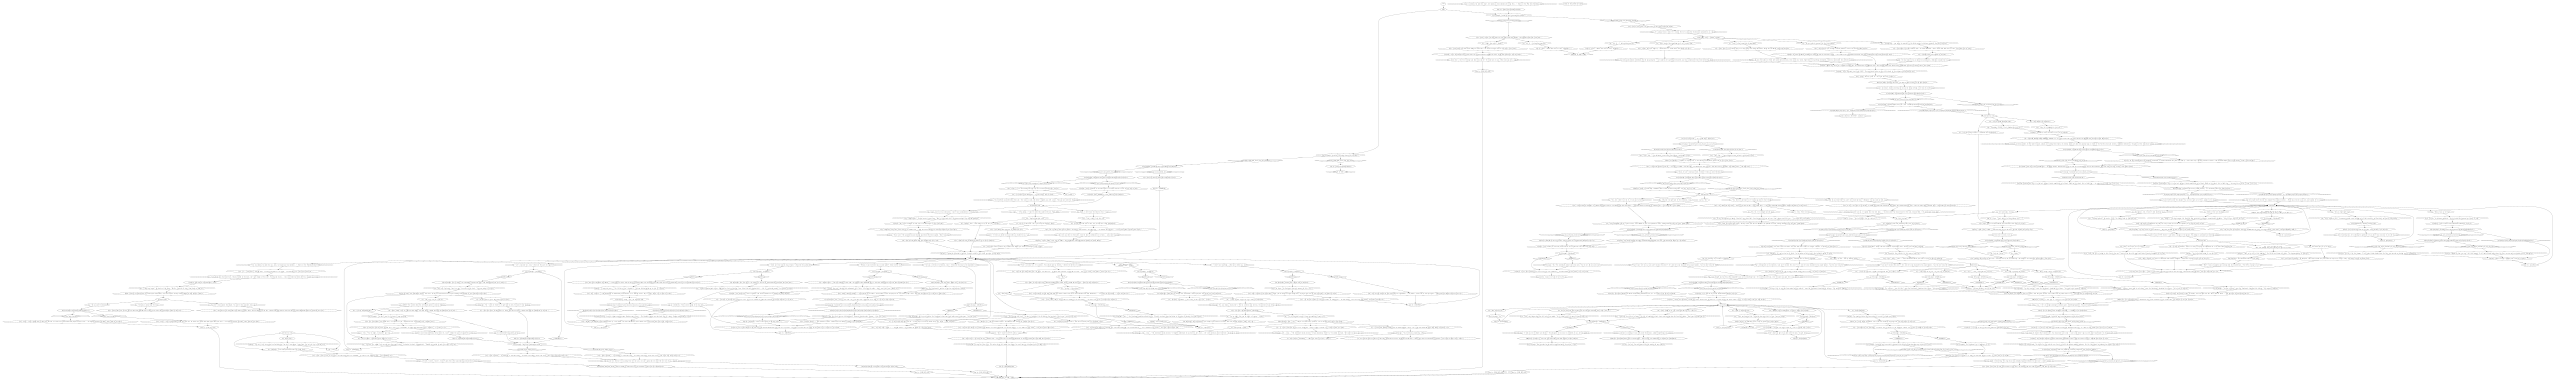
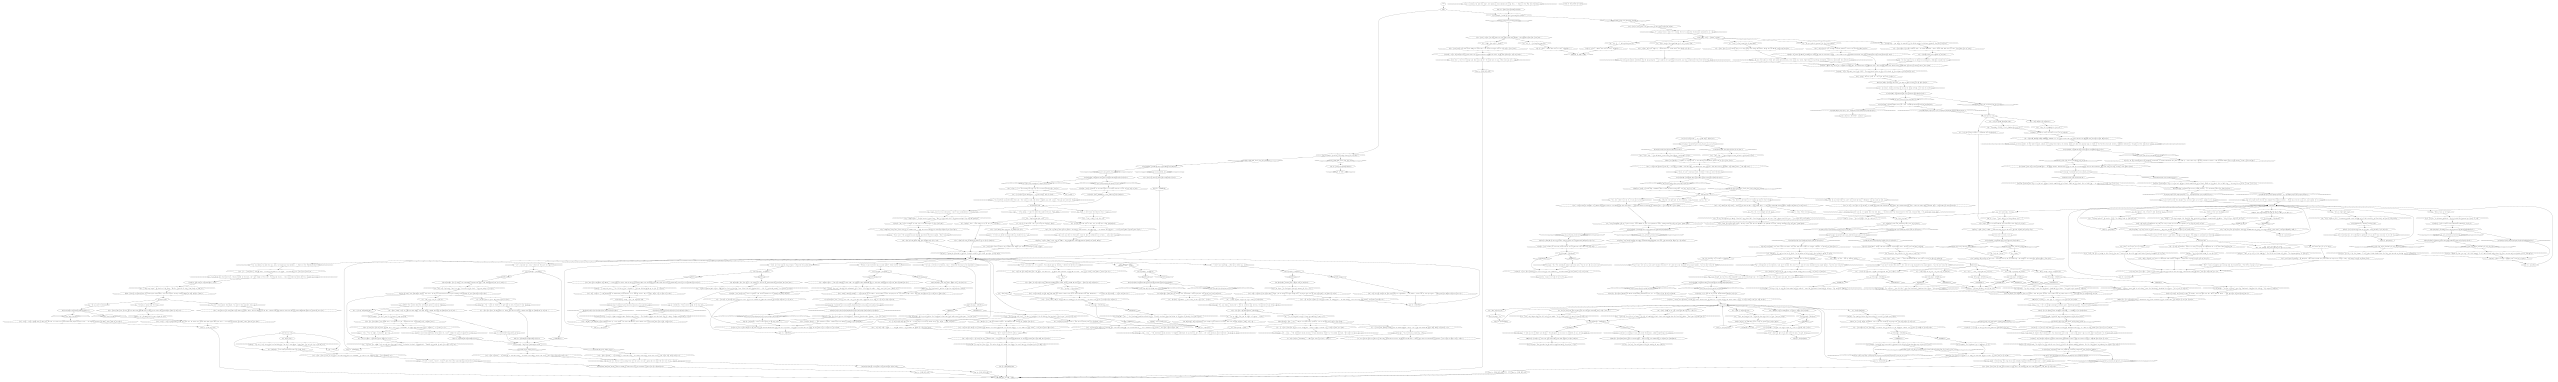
(2244, 259) -> none
none -> (150, 316)
